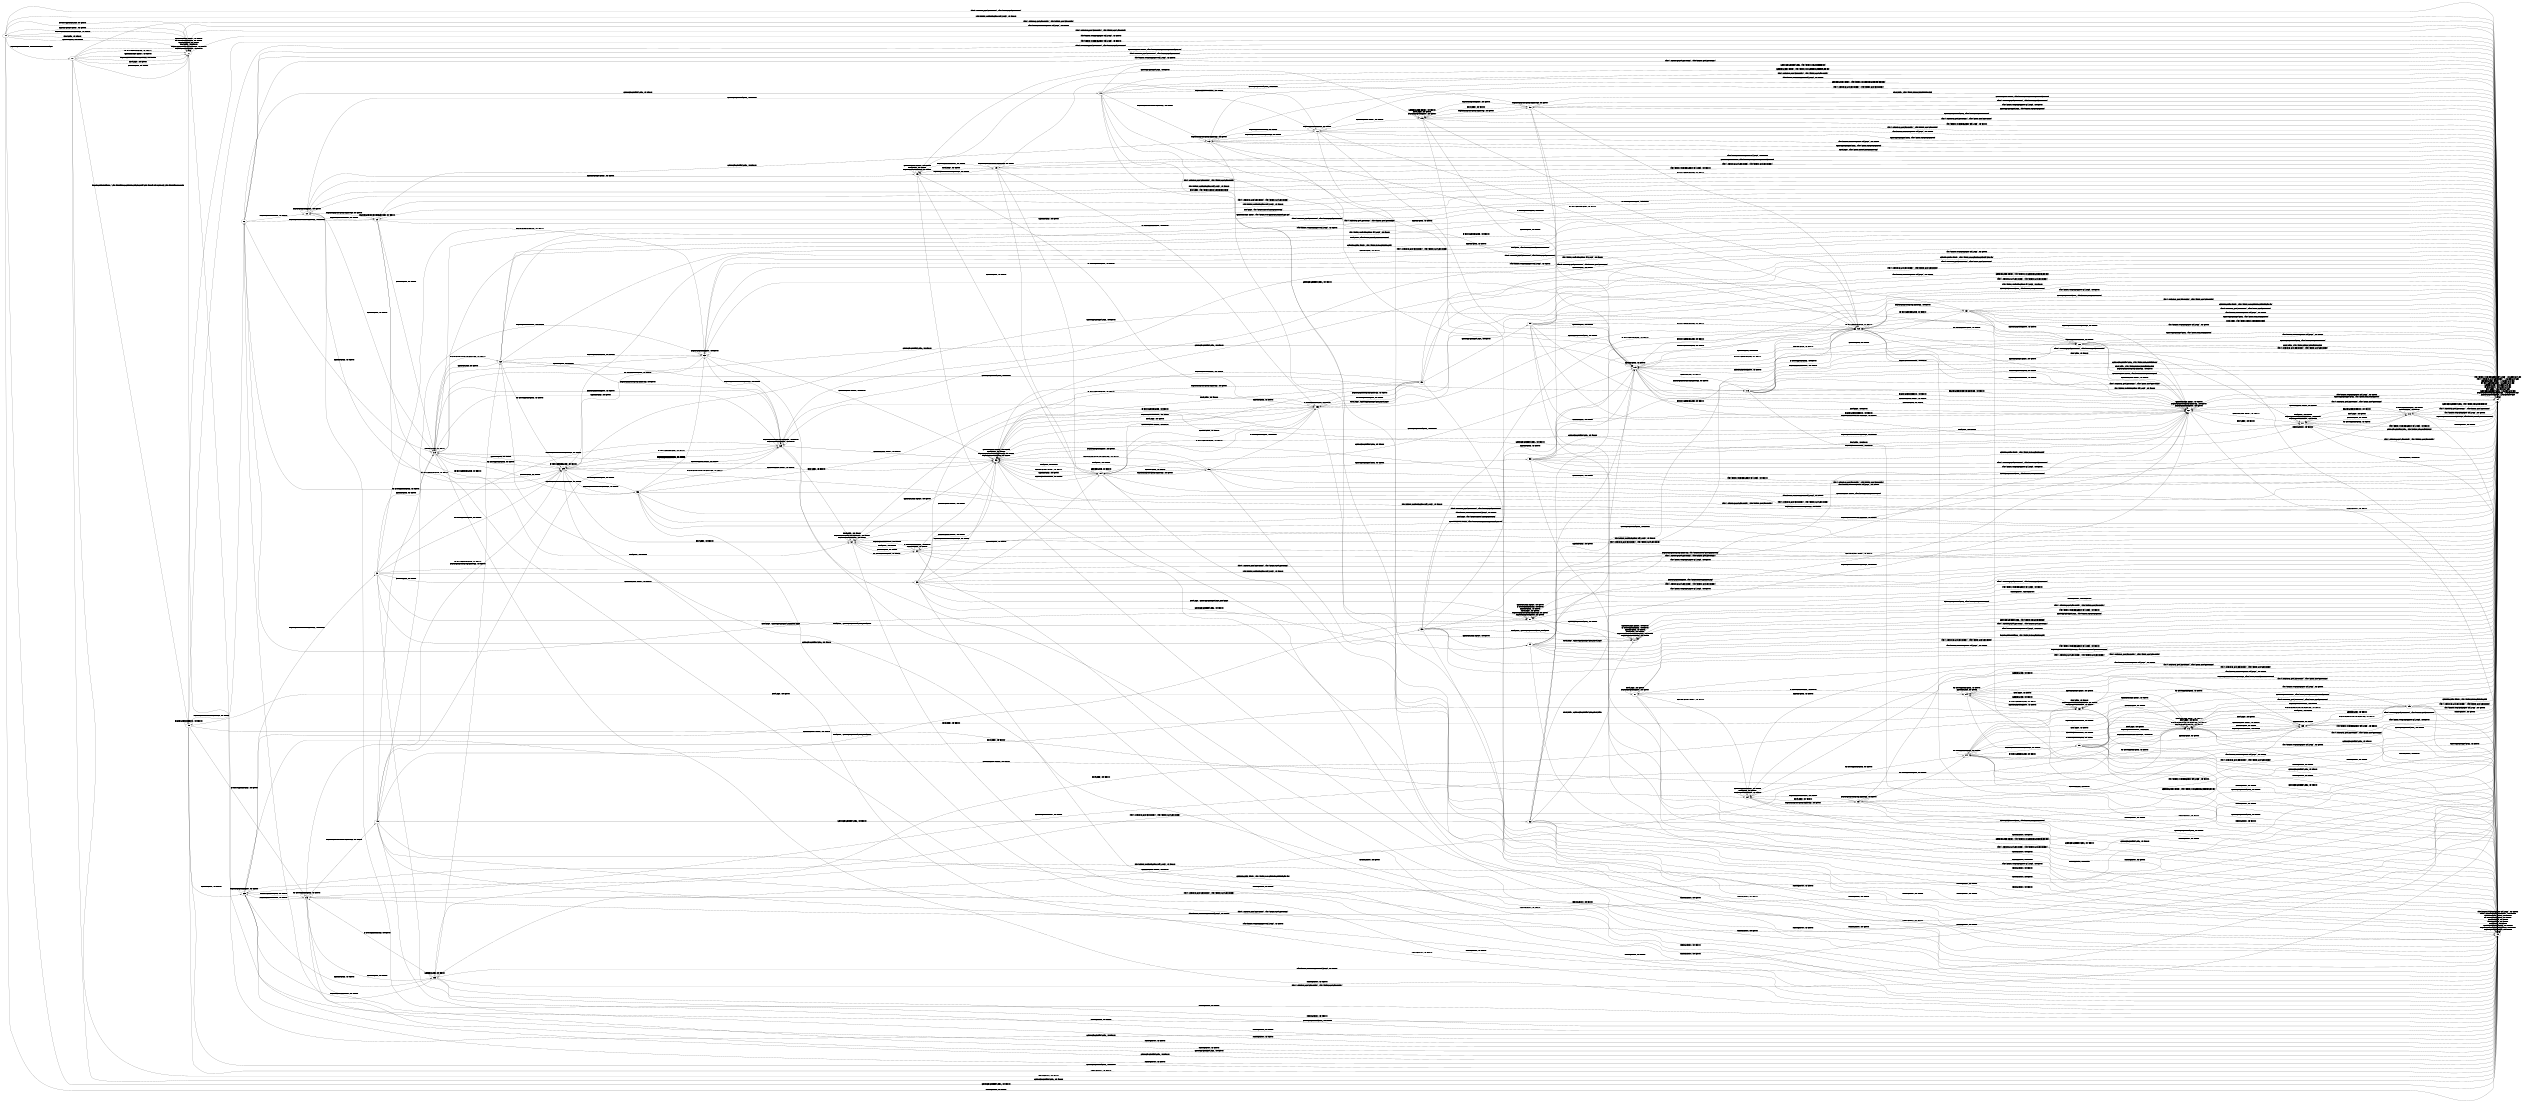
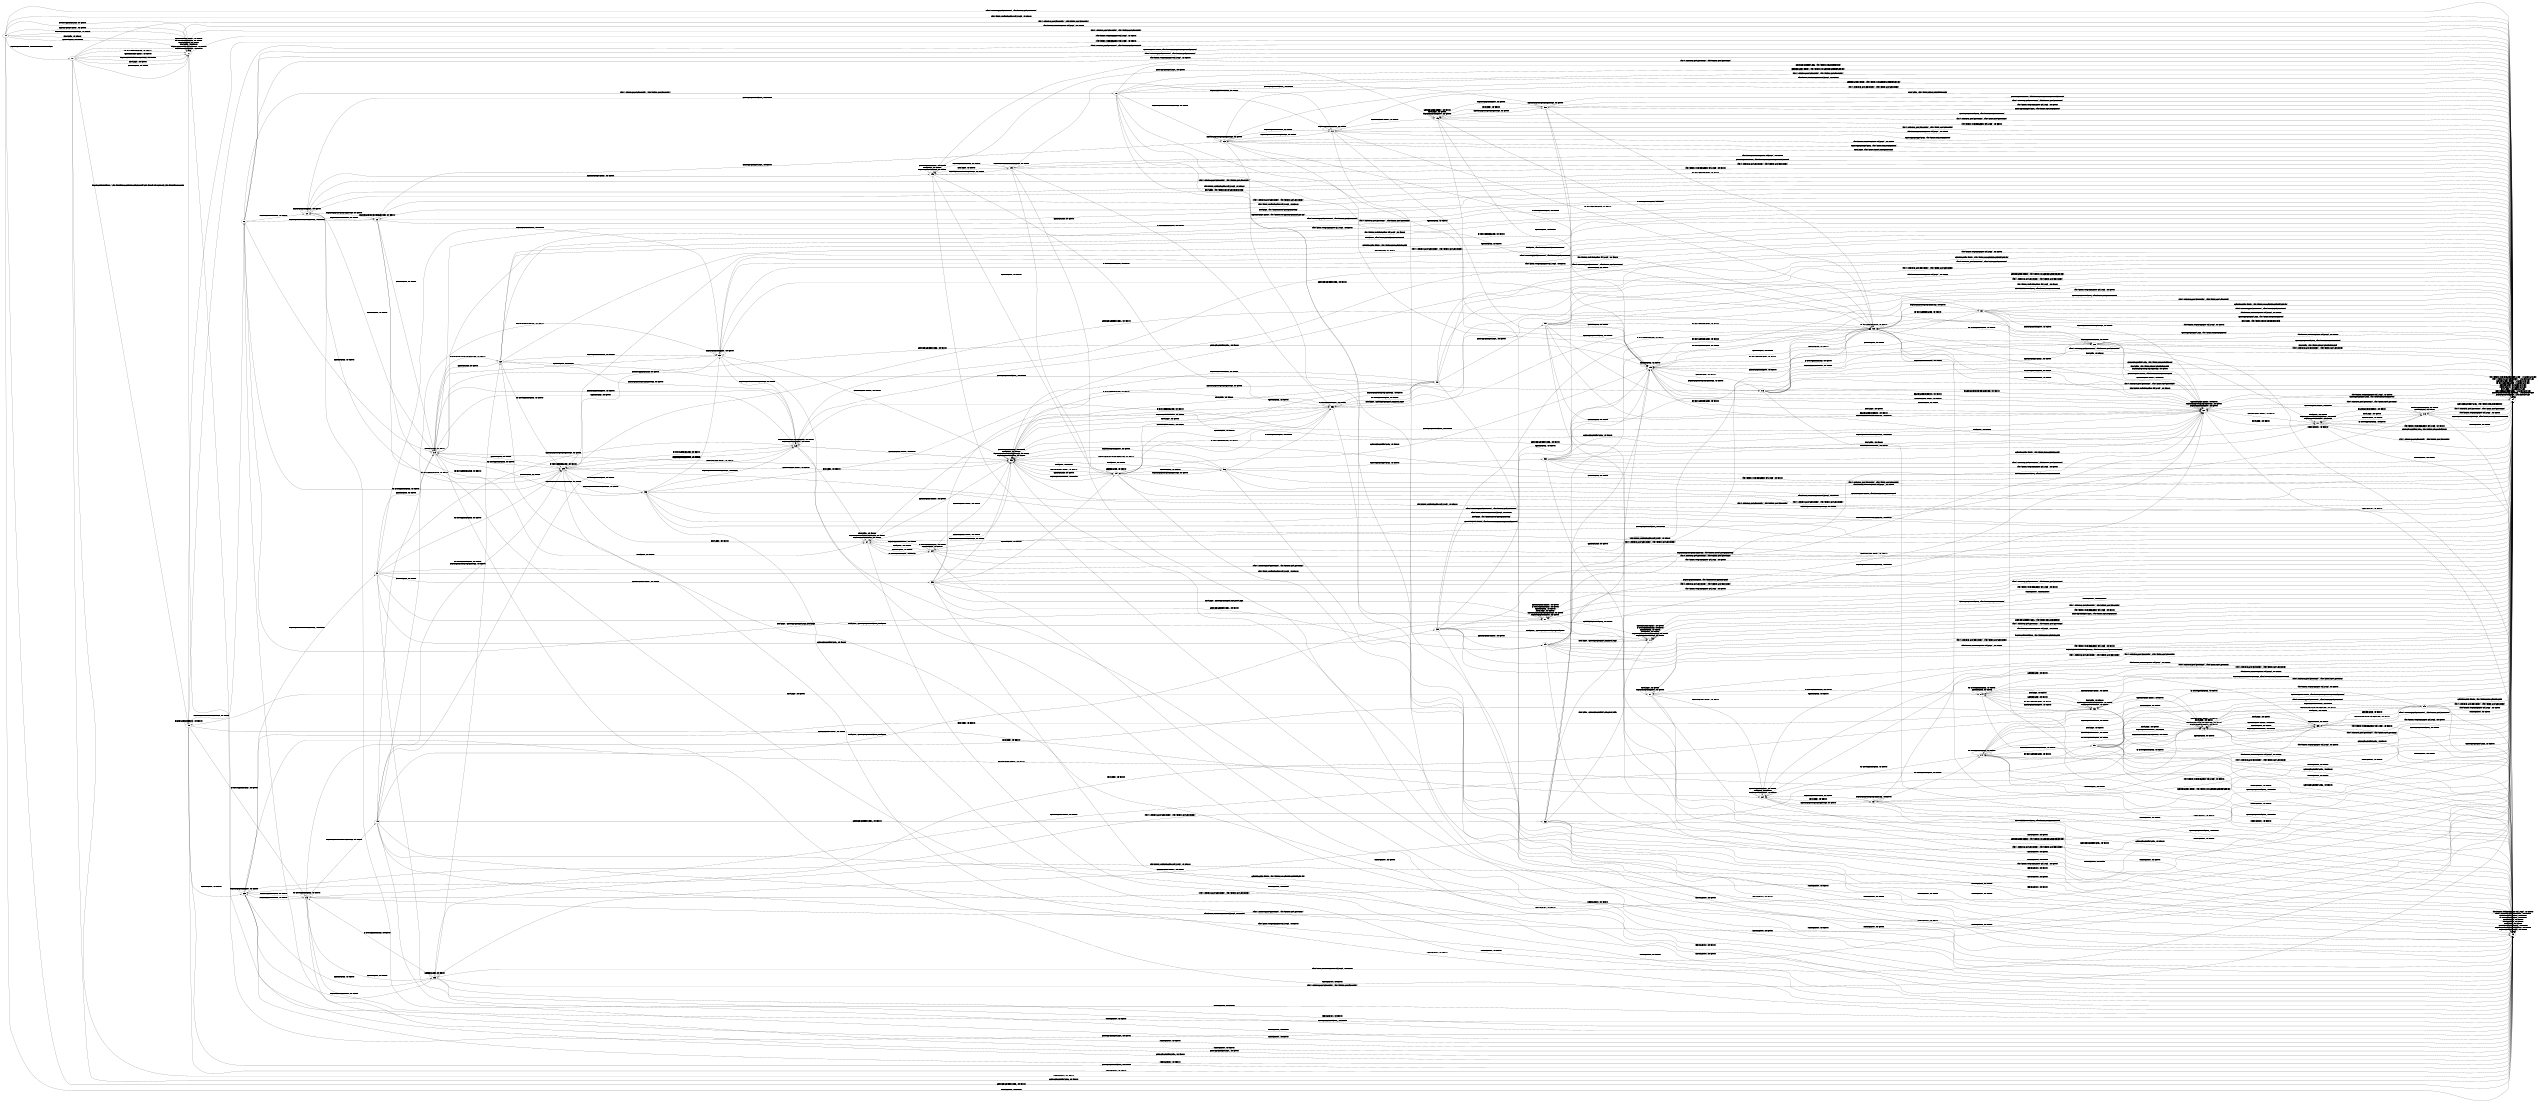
(638, 92) -> (645, 92)
